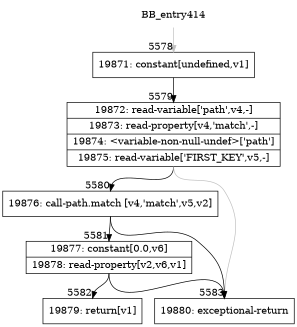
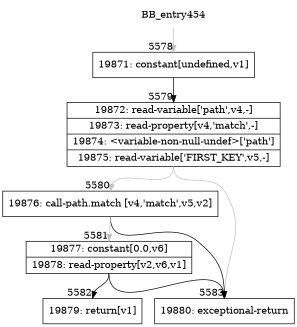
(174, 15) -> (174, 15)
(145, 179) -> (145, 179)
(110, 225) -> (110, 225)
